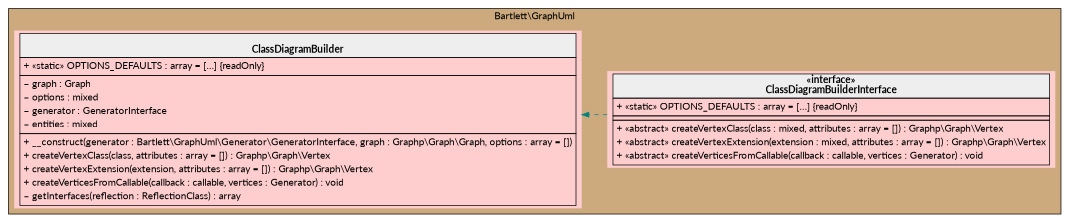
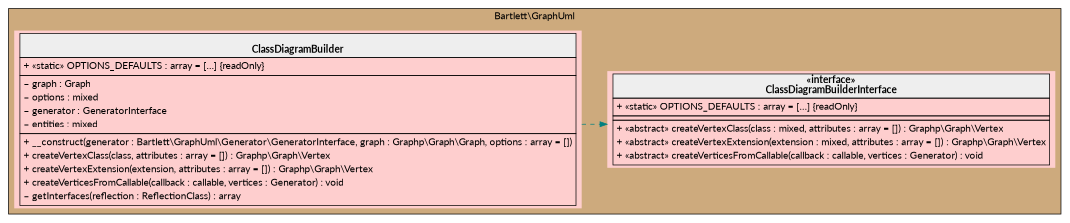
(598, 115) -> (591, 124)
